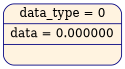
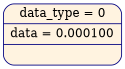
(63, 34) -> (63, 34)
